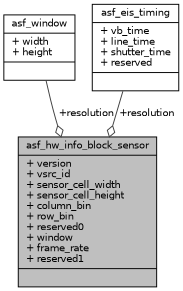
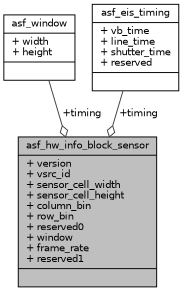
(85, 114) -> (80, 114)
(146, 114) -> (137, 114)
